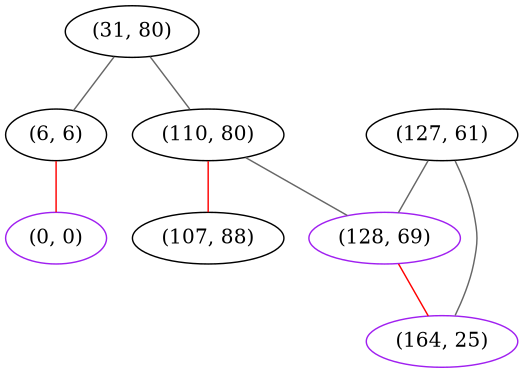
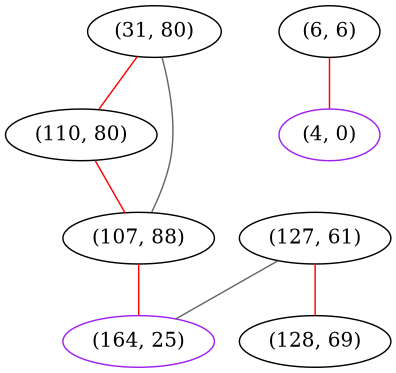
(170, 83) -> (118, 83)
(94, 84) -> (173, 136)
(296, 187) -> none
(413, 187) -> (315, 290)
(56, 238) -> (329, 135)
(385, 238) -> (315, 341)
(413, 290) -> (139, 290)
